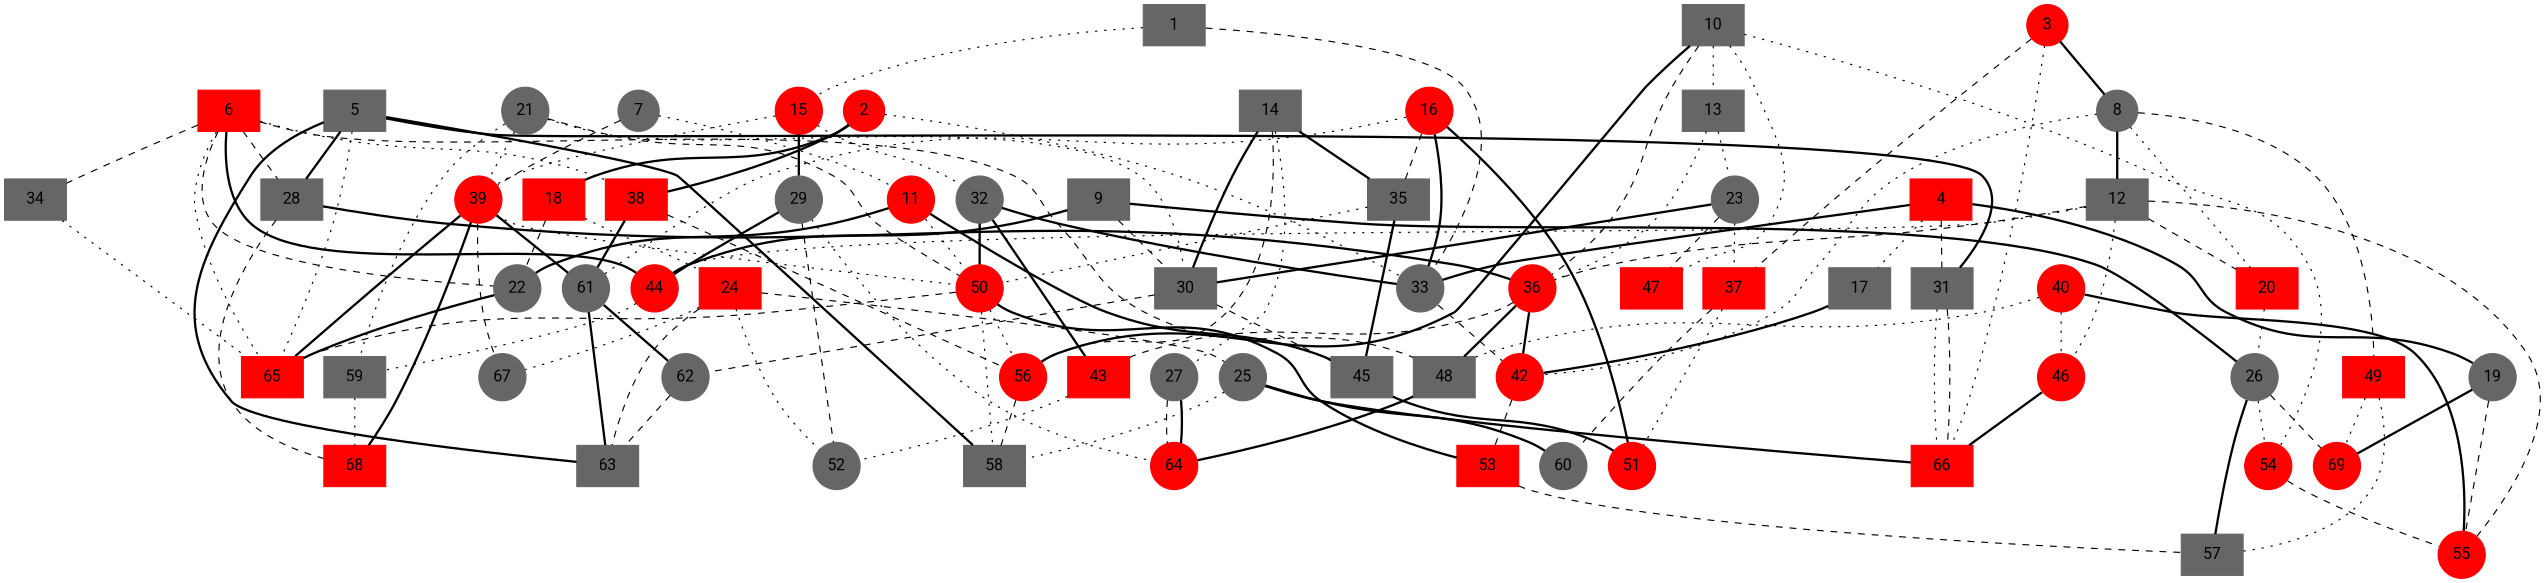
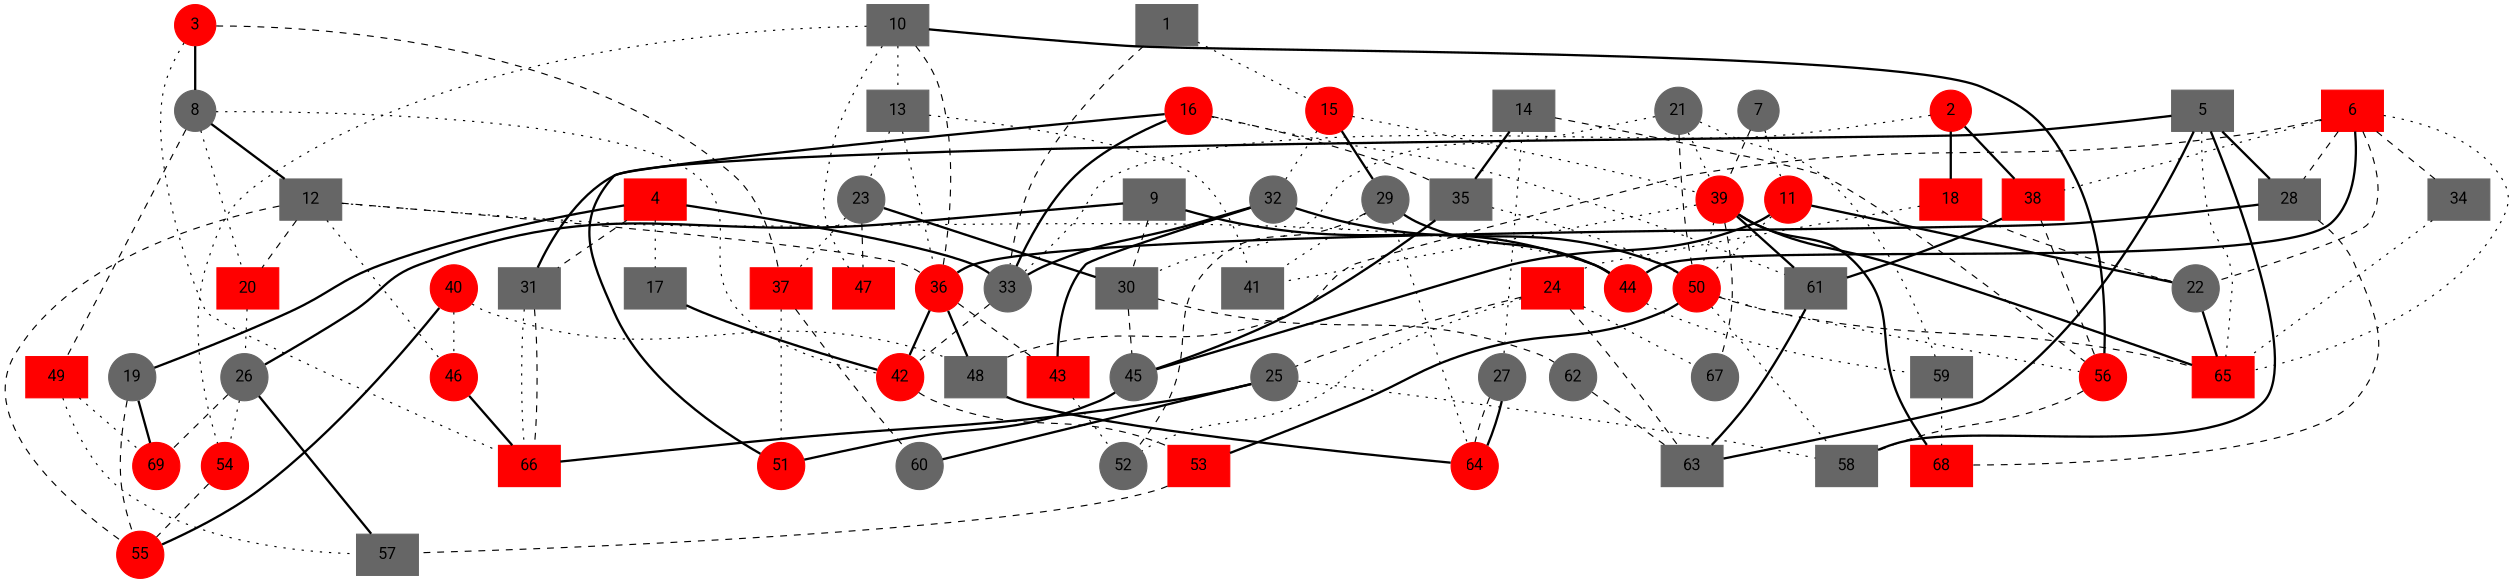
(1220, 201) -> none
(586, 288) -> (1816, 288)
none -> (1253, 288)
(629, 327) -> none
(1362, 377) -> (1134, 377)
